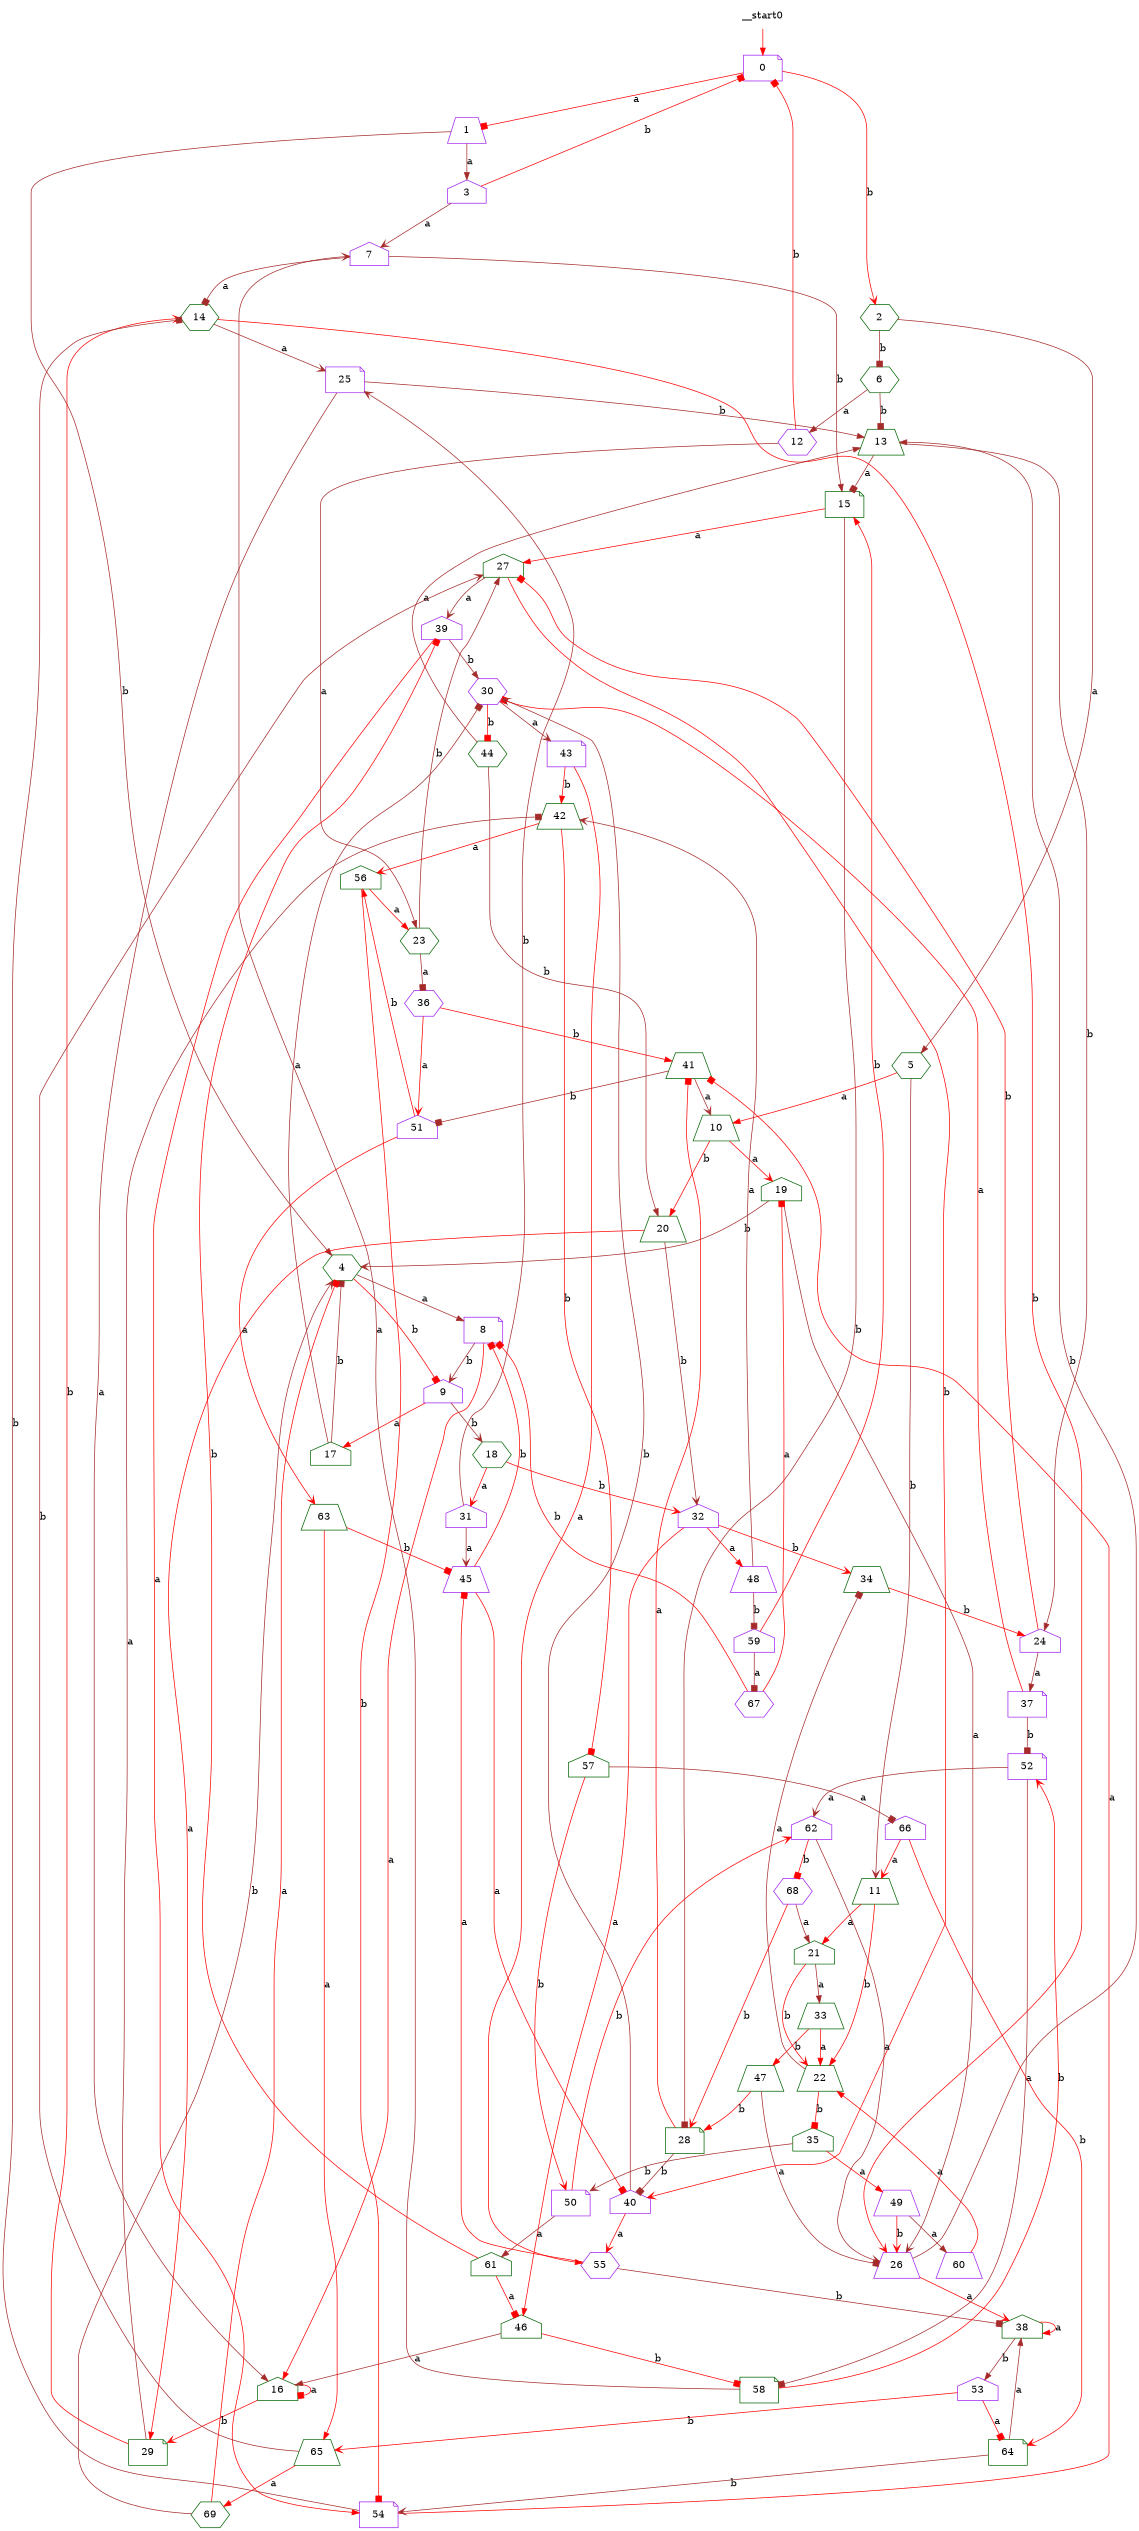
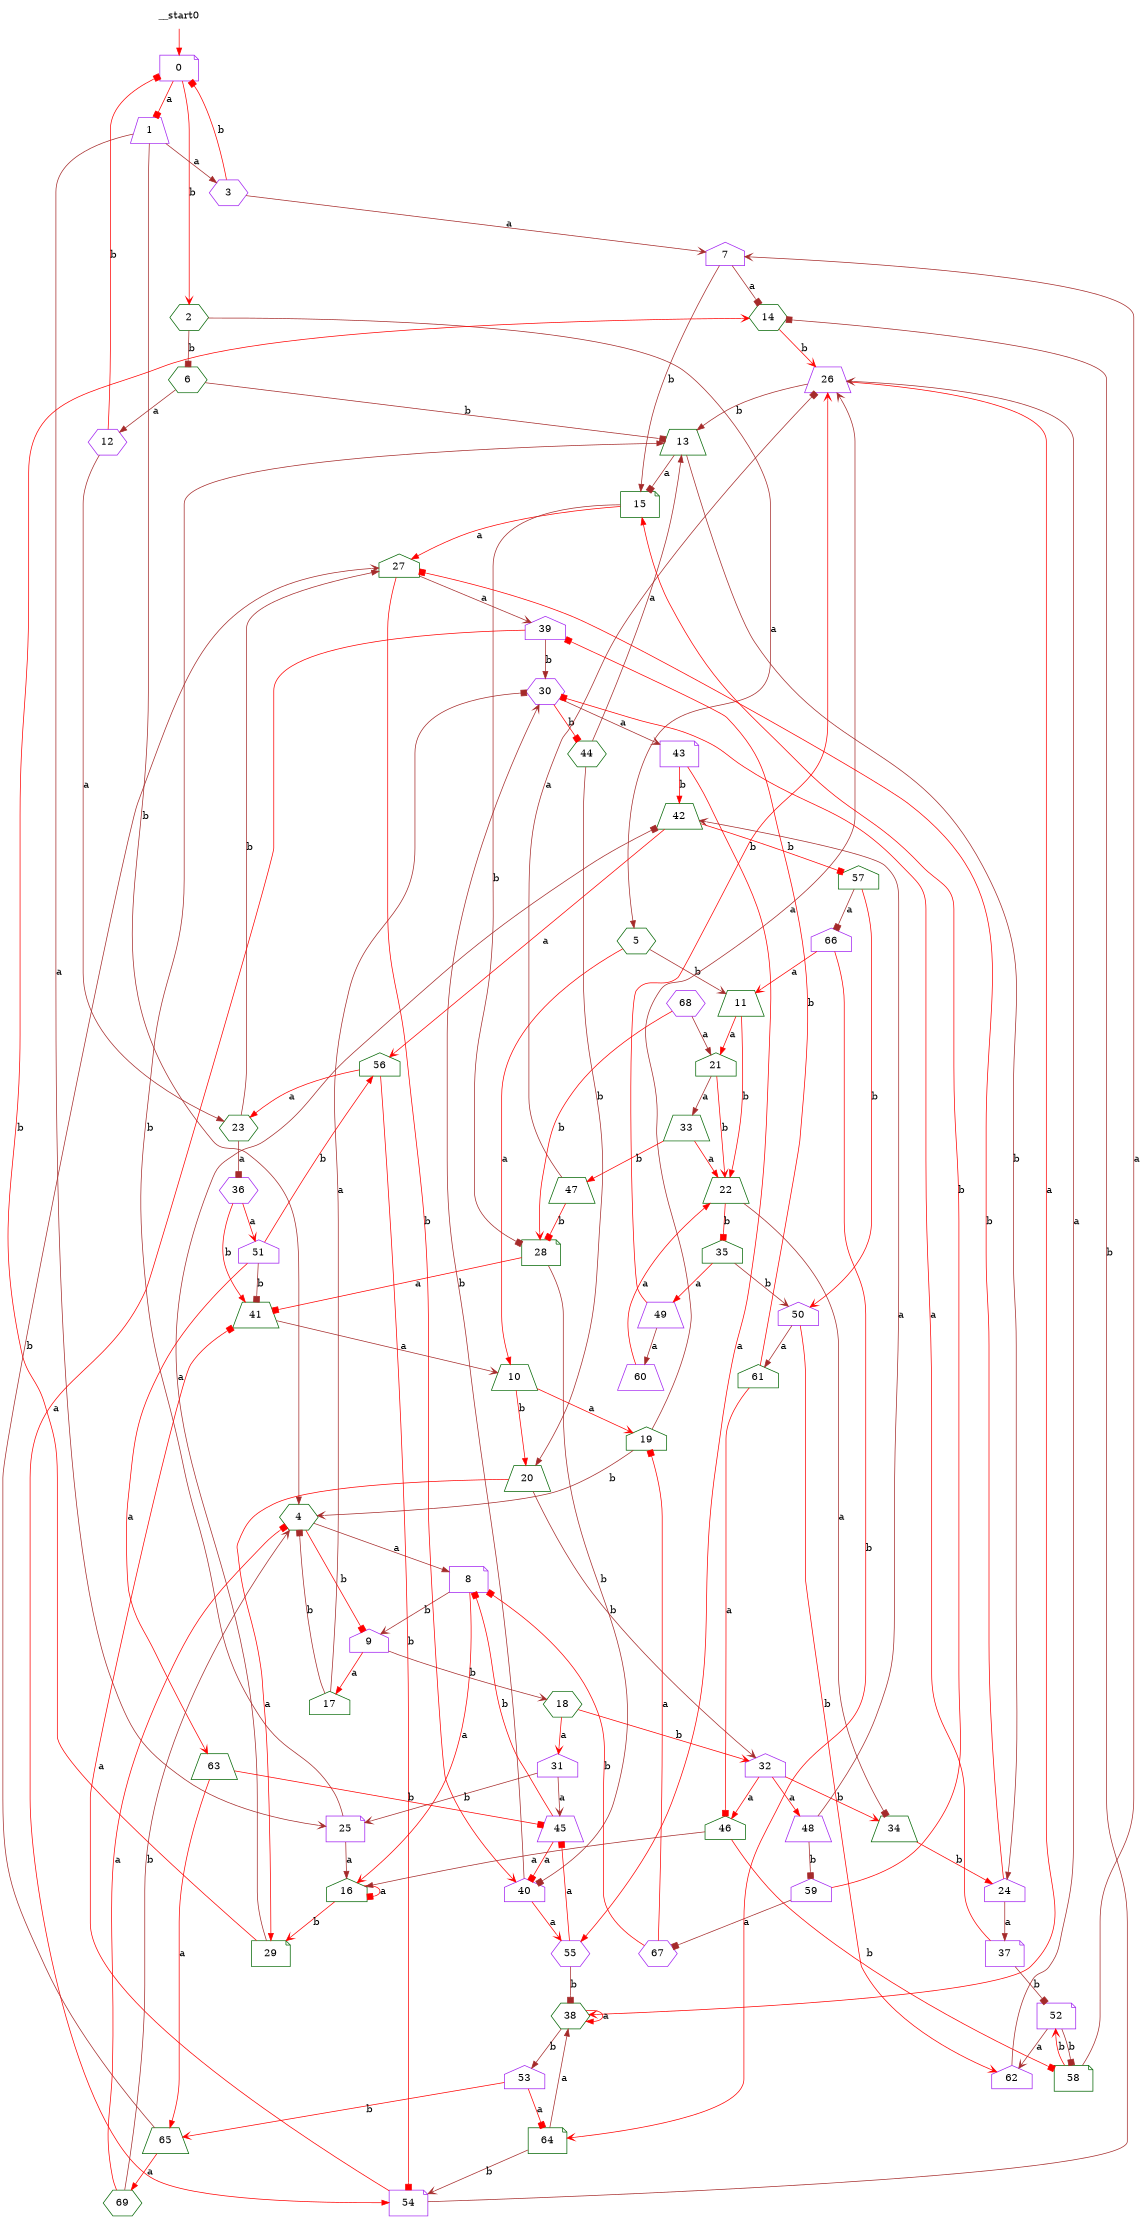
(467, 193) -> (229, 193)
(266, 346) -> (56, 1021)
(556, 1096) -> (258, 1279)
(804, 1855) -> none
(388, 1858) -> (456, 1751)
(1029, 2078) -> (1072, 2047)
(732, 2111) -> (558, 1218)
(571, 2203) -> (798, 1315)
(1022, 2328) -> (570, 2016)
